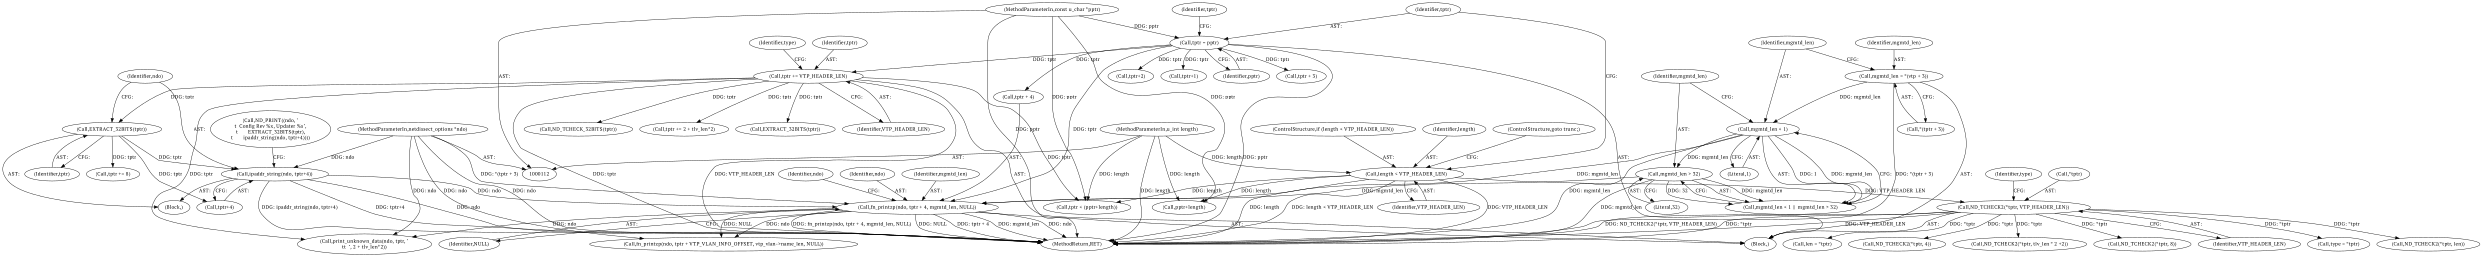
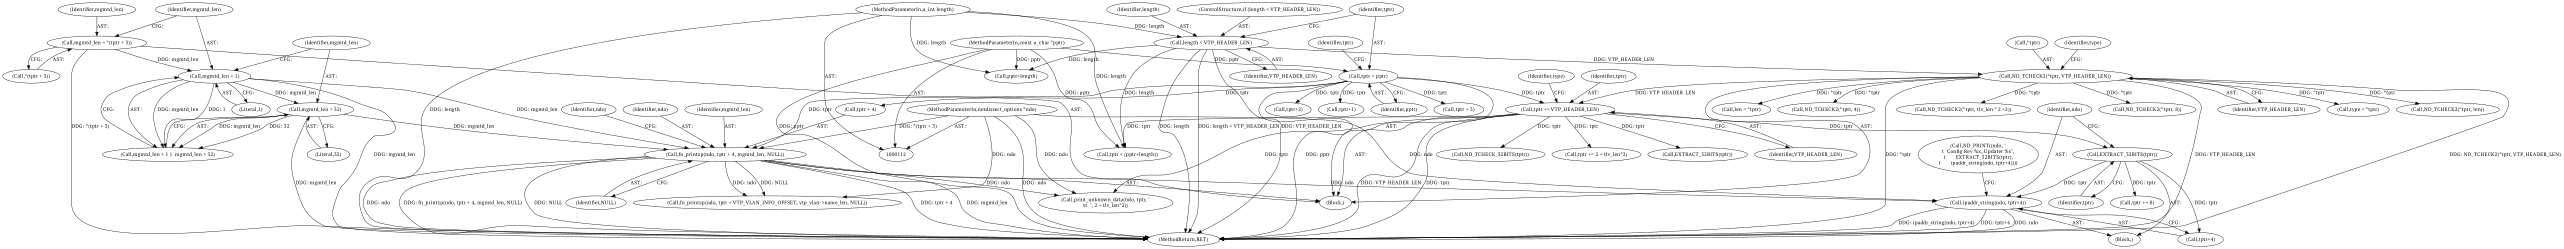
(1894, 76) -> (97, 43)
none -> (1780, 81)
(1544, 129) -> none
(579, 202) -> (1348, 186)
